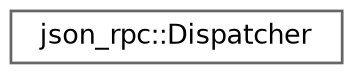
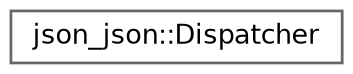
(177, 37) -> (177, 37)
